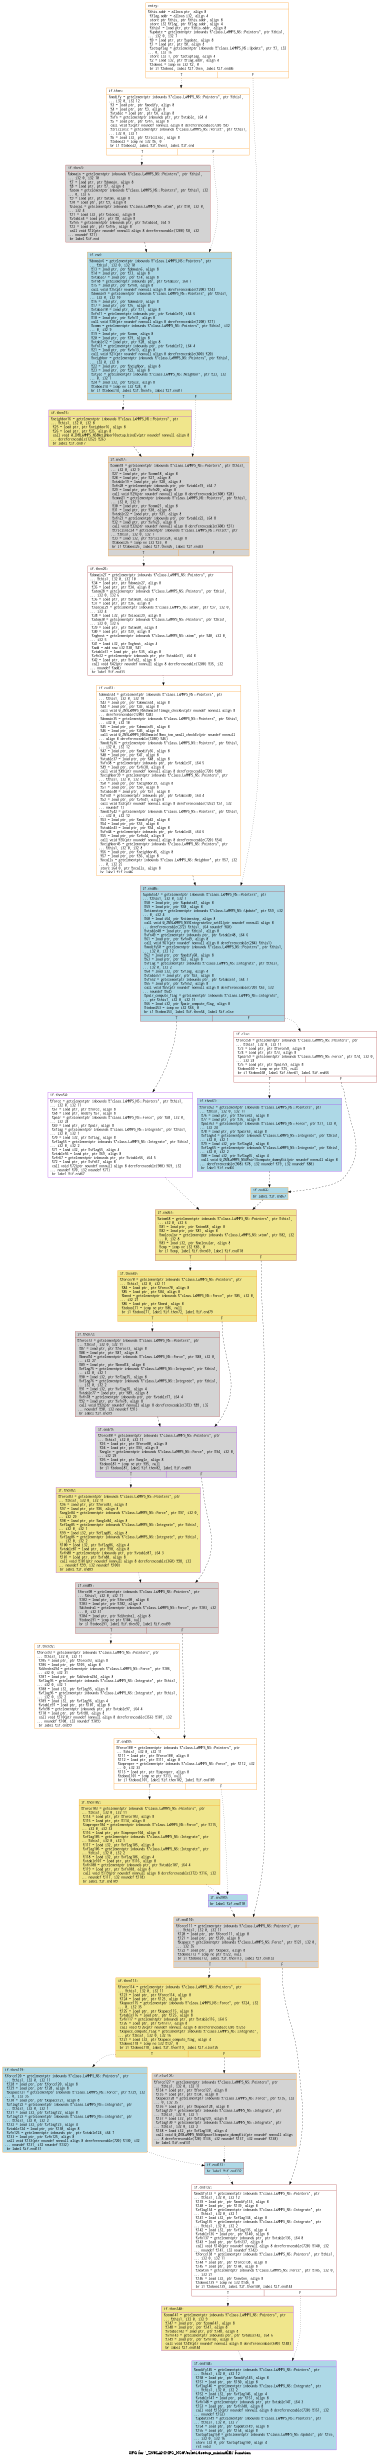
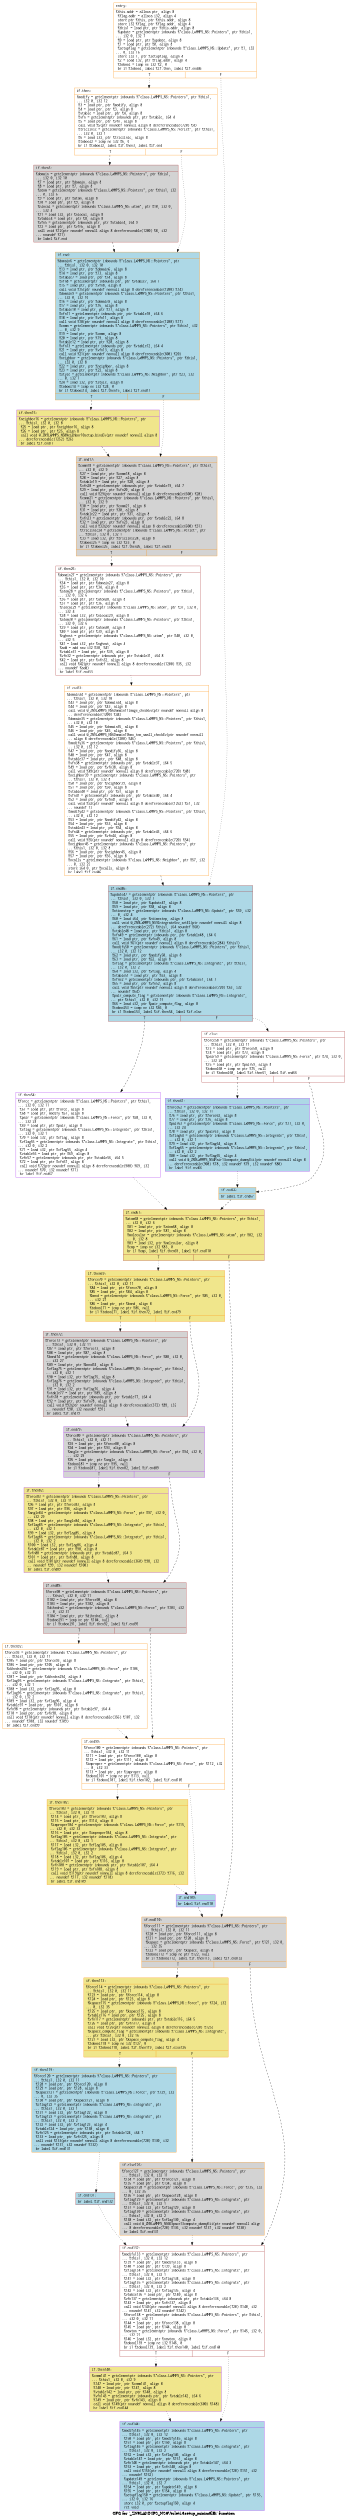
(269, 1178) -> (237, 1178)
(224, 2153) -> (192, 2239)
